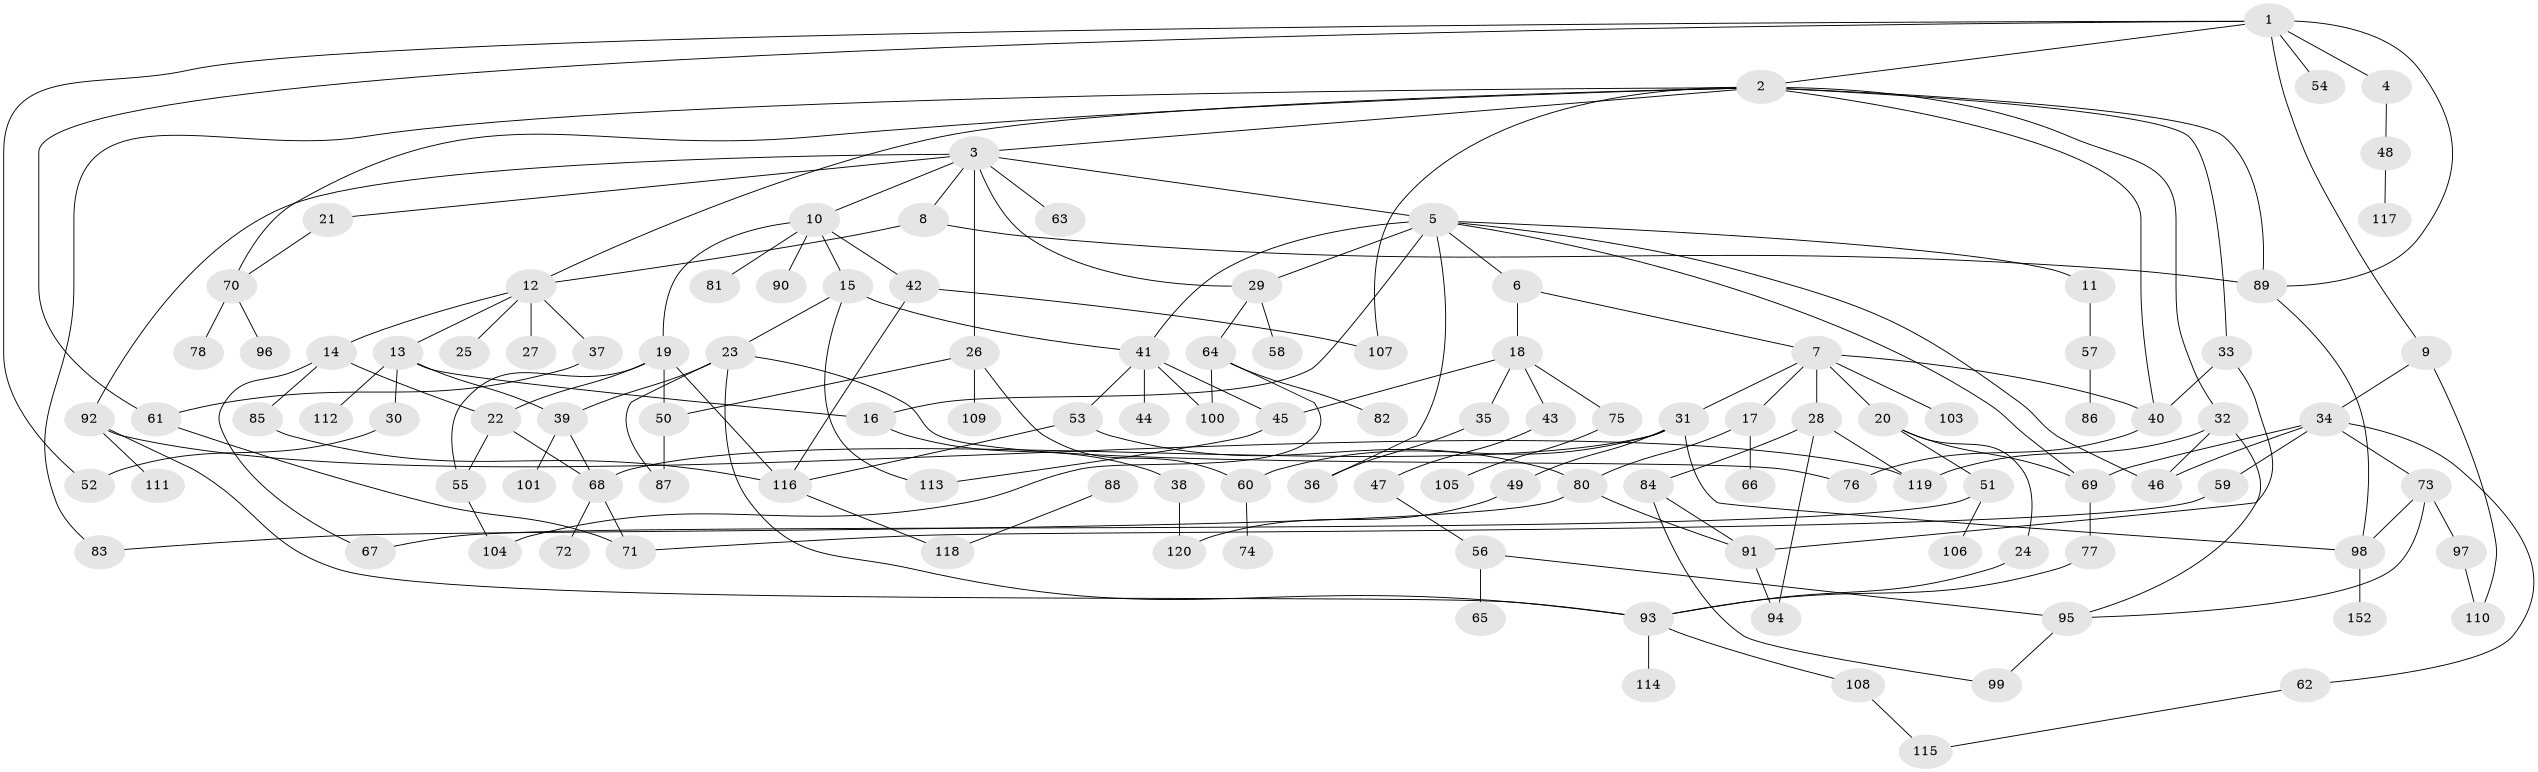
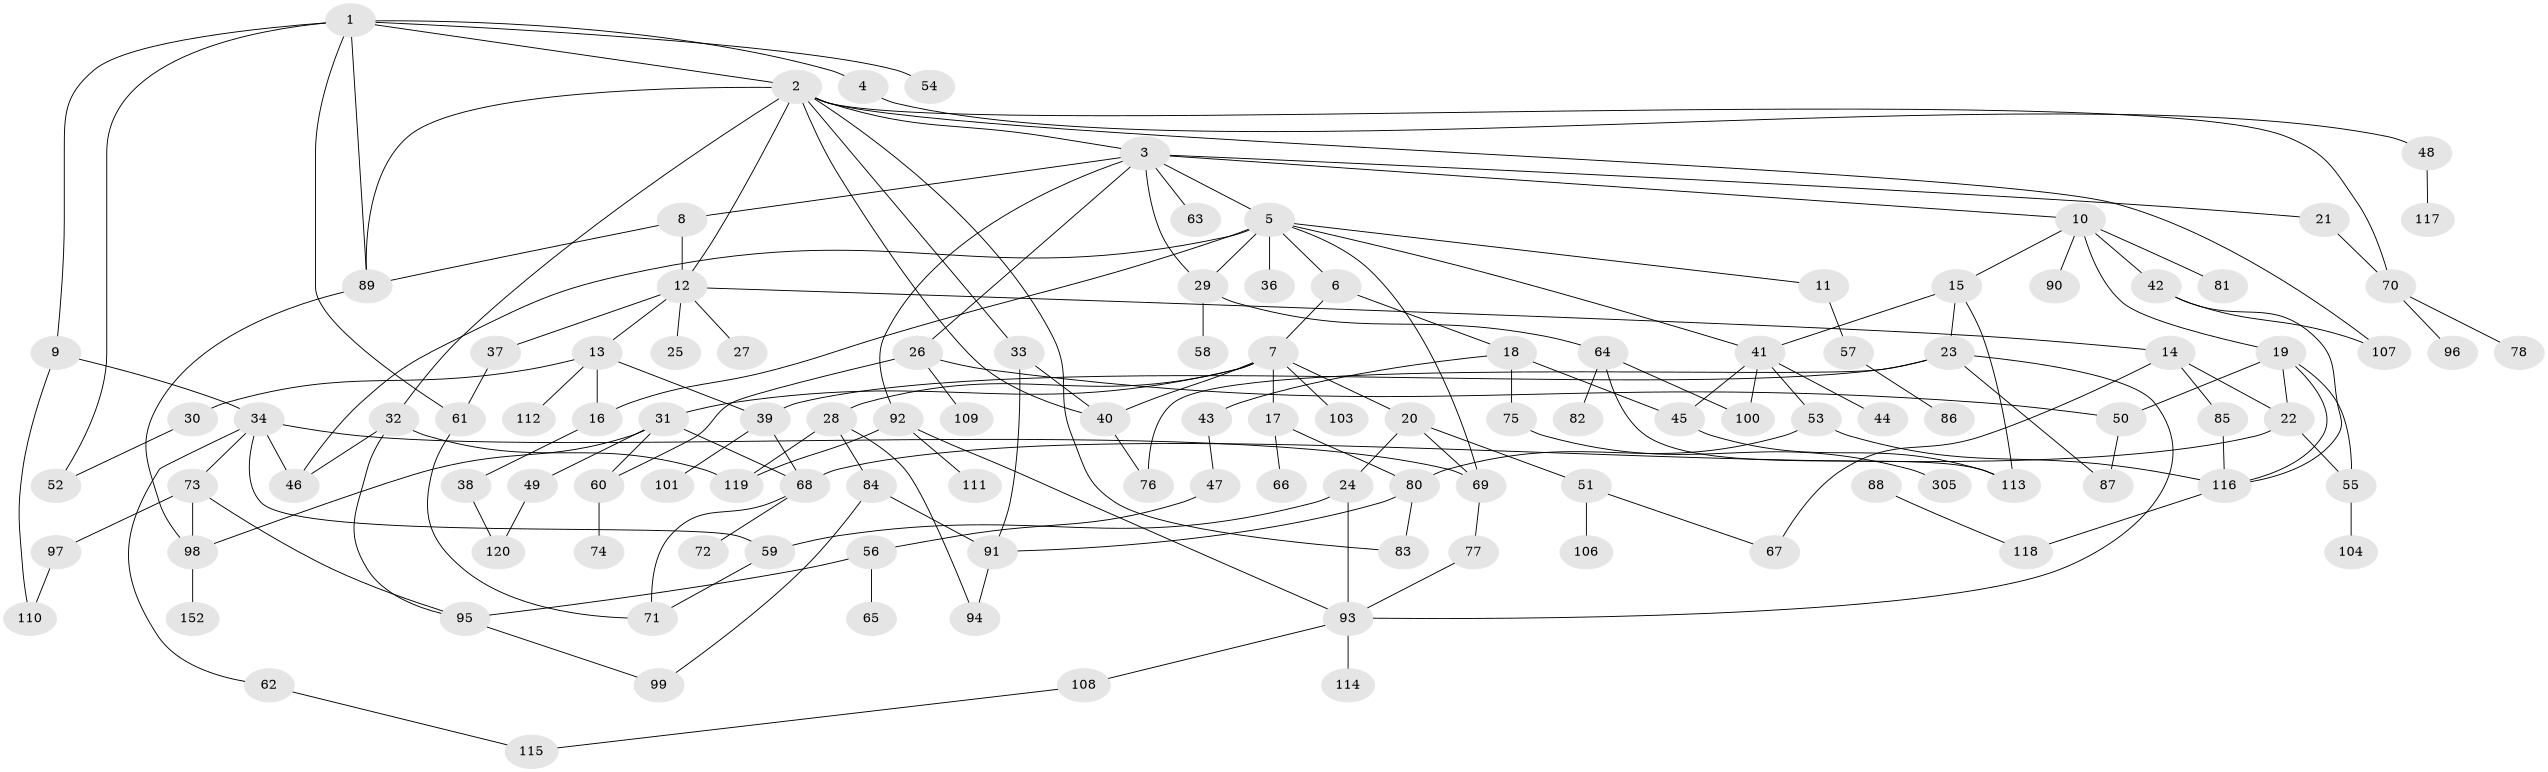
(1484, 419) -> none
(1447, 486) -> (1945, 486)
(983, 499) -> (1780, 460)
none -> (1103, 528)
